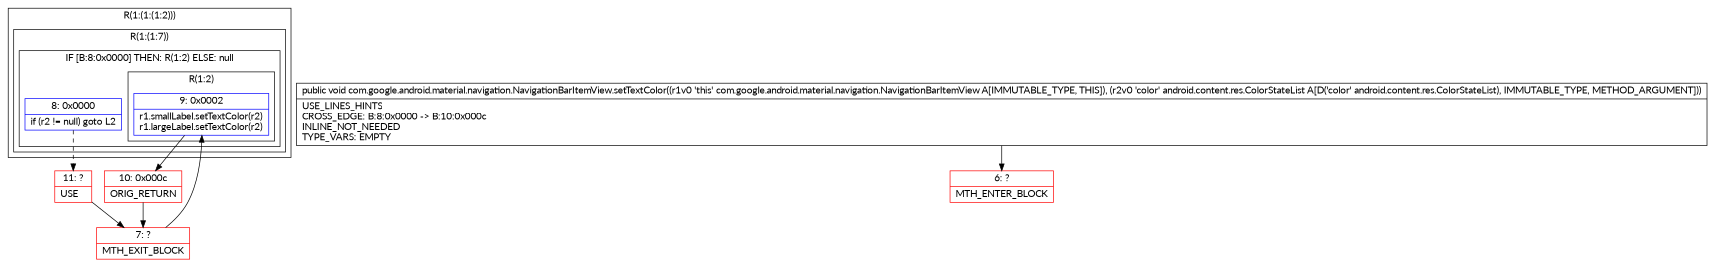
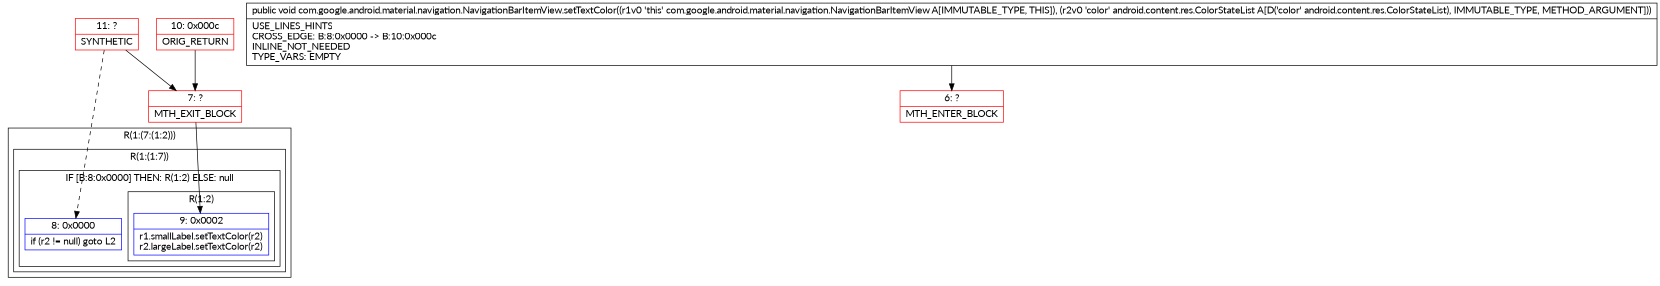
(150, 16) -> (150, 136)
(201, 127) -> (201, 247)
(73, 142) -> (90, 135)
(172, 150) -> none
(69, 194) -> (107, 42)
